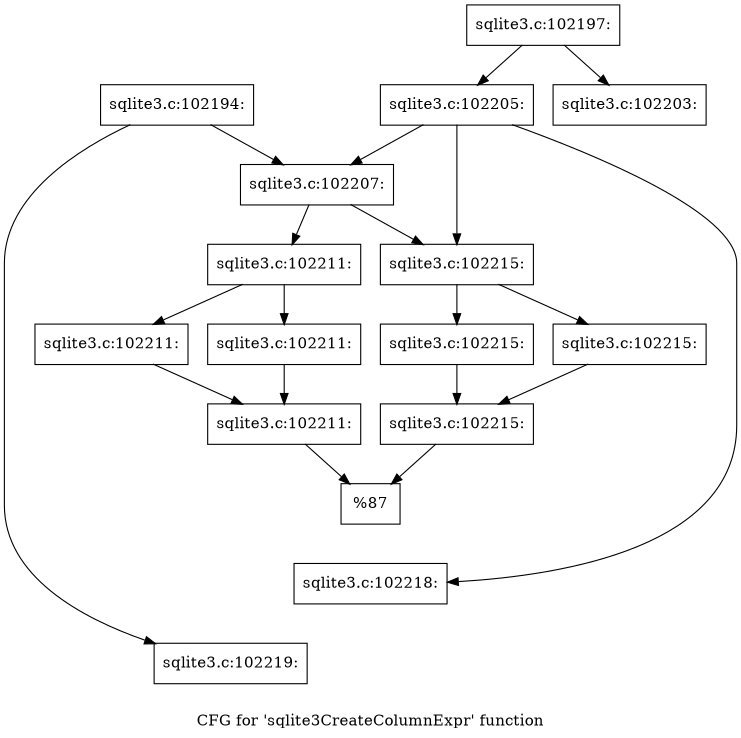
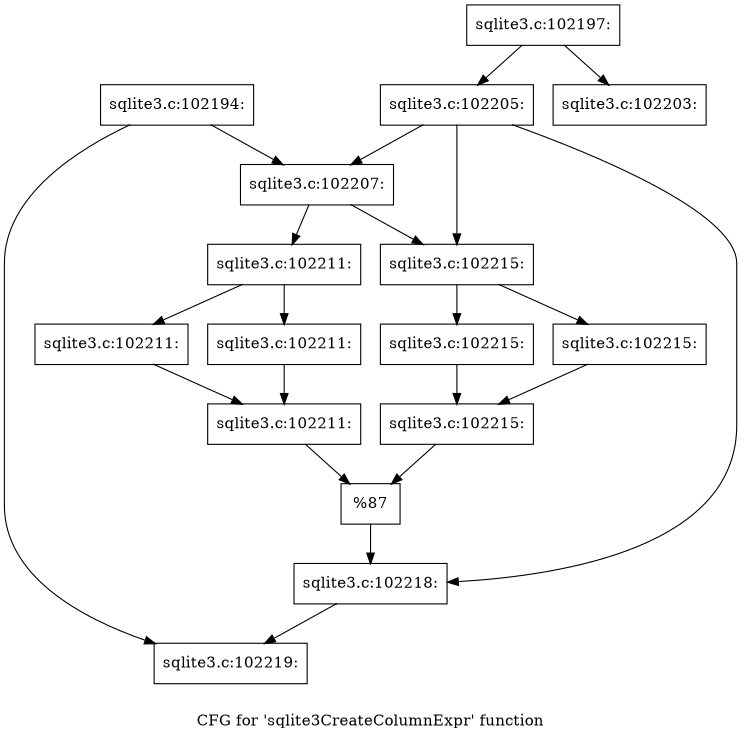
none -> (371, 538)
none -> (306, 621)
